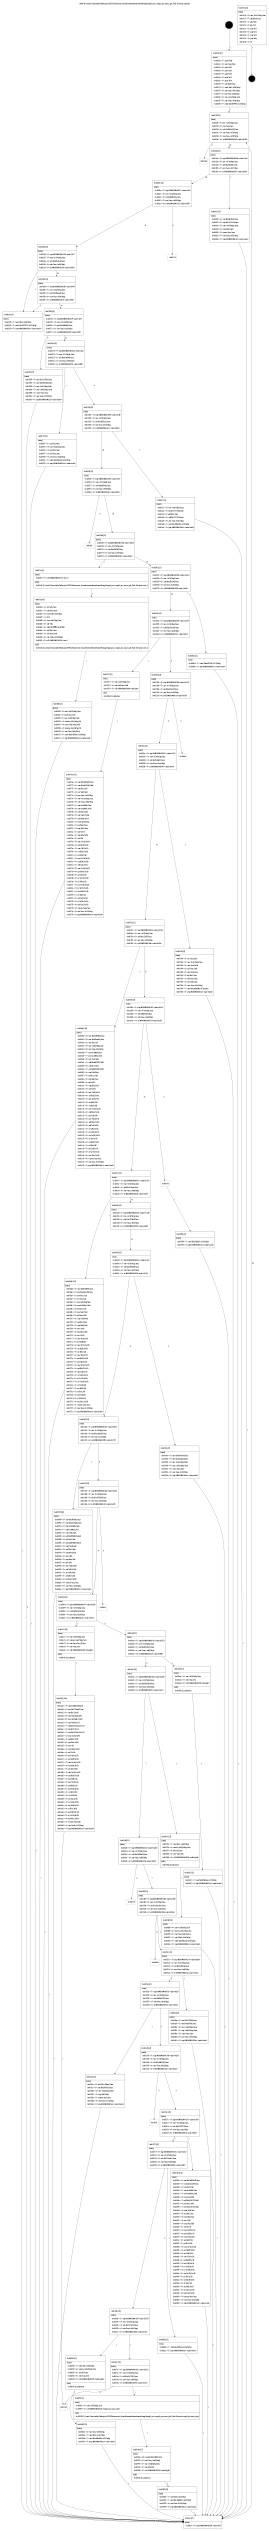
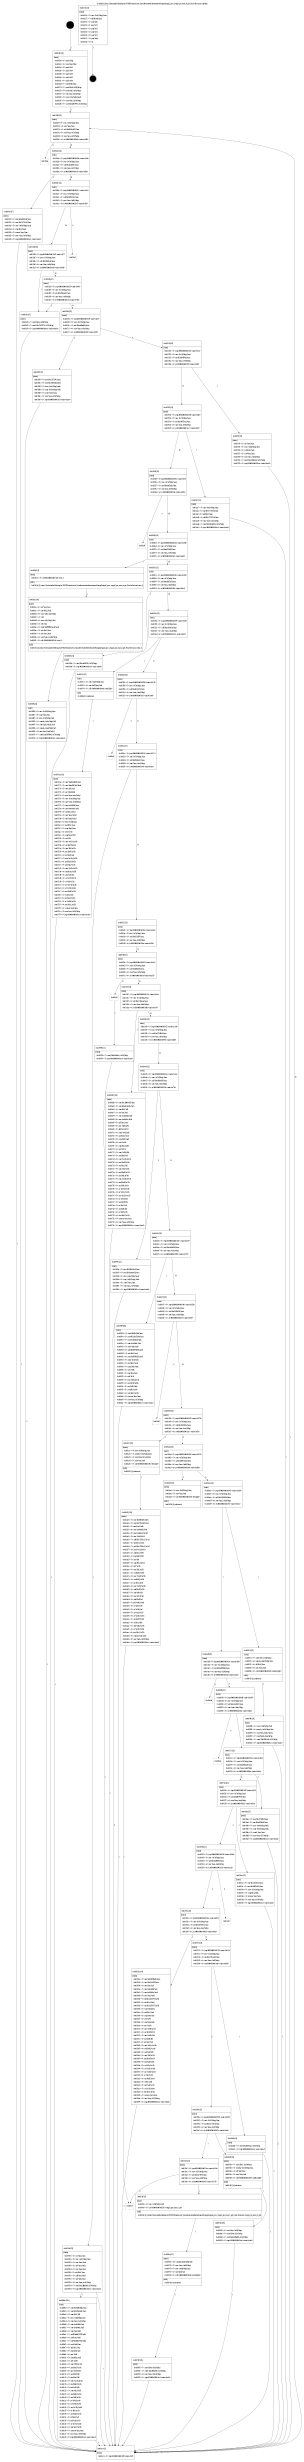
(127, 986) -> (81, 2294)
(203, 1878) -> none
